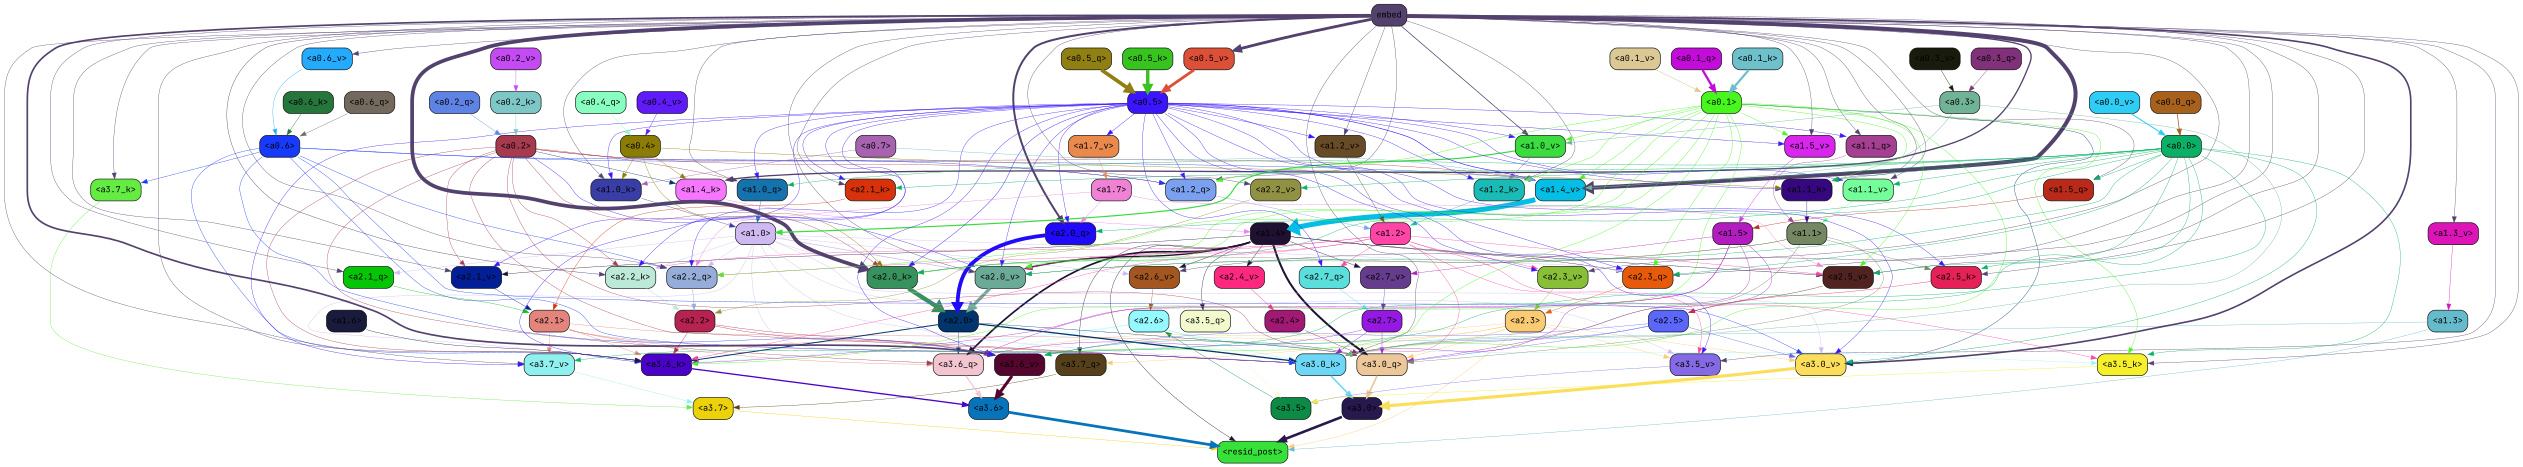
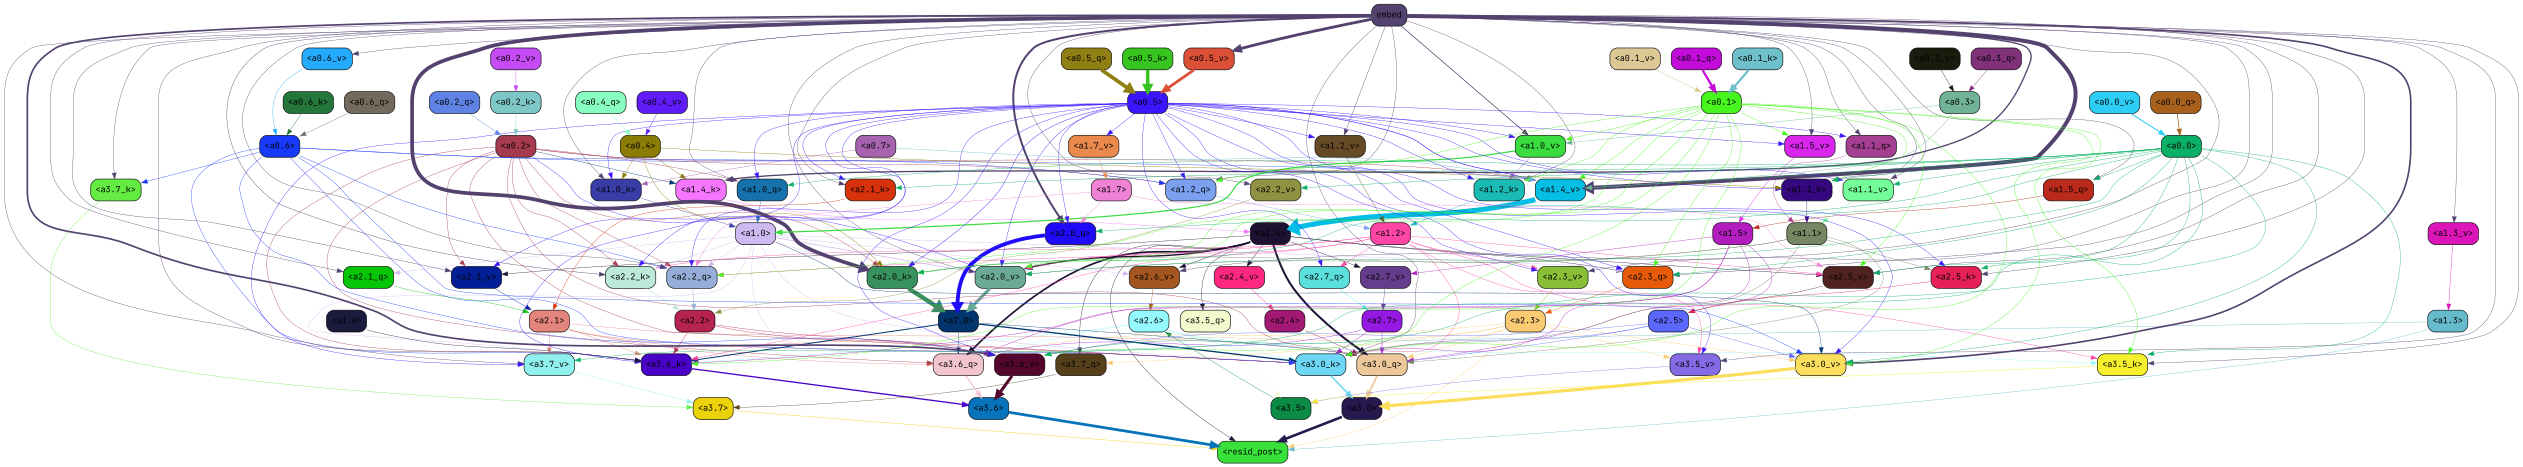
(2083, 135) -> (2083, 135)
none -> (582, 221)
(1306, 293) -> (1306, 293)
(2005, 305) -> none
(1030, 307) -> none
